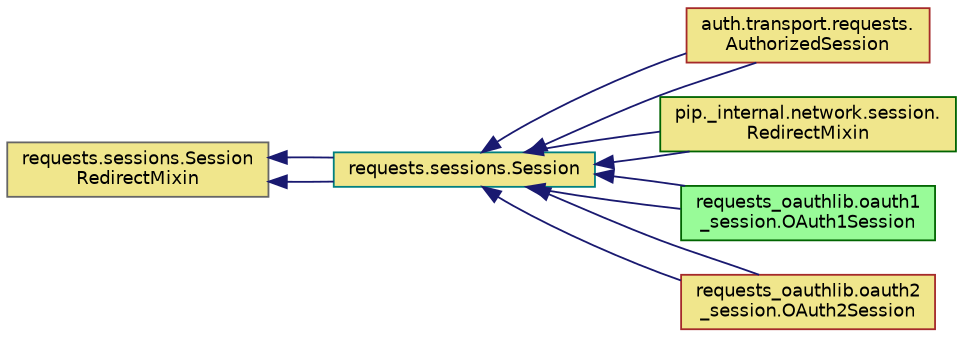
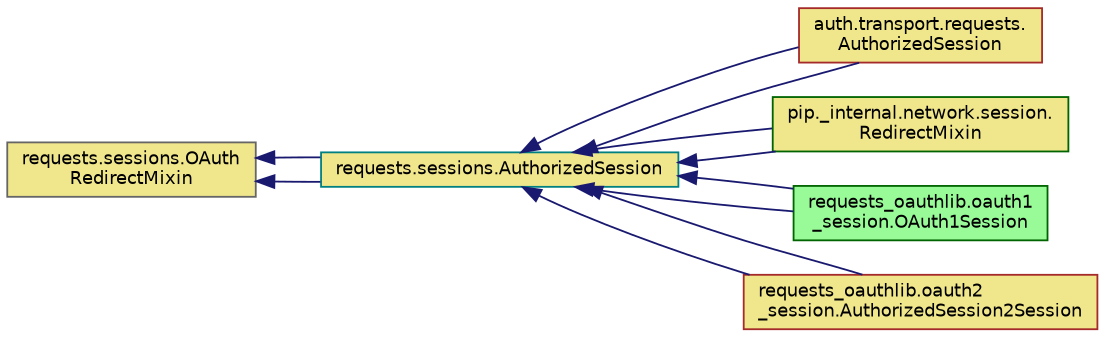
(138, 170) -> (132, 170)
(464, 170) -> (500, 170)
(808, 302) -> (921, 302)
